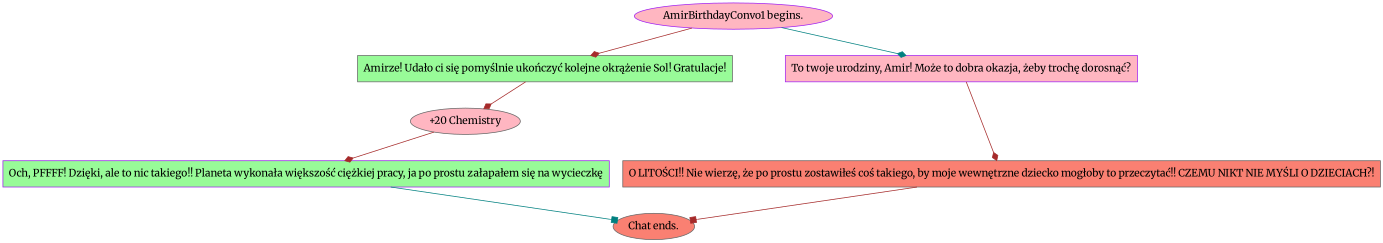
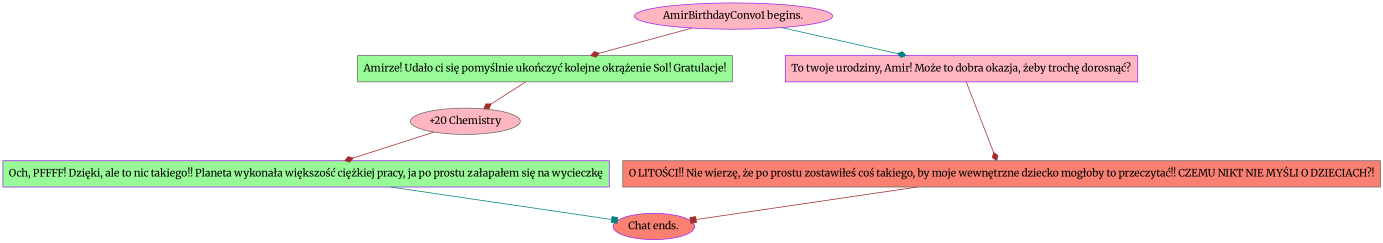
(654, 226) -> (654, 226)
